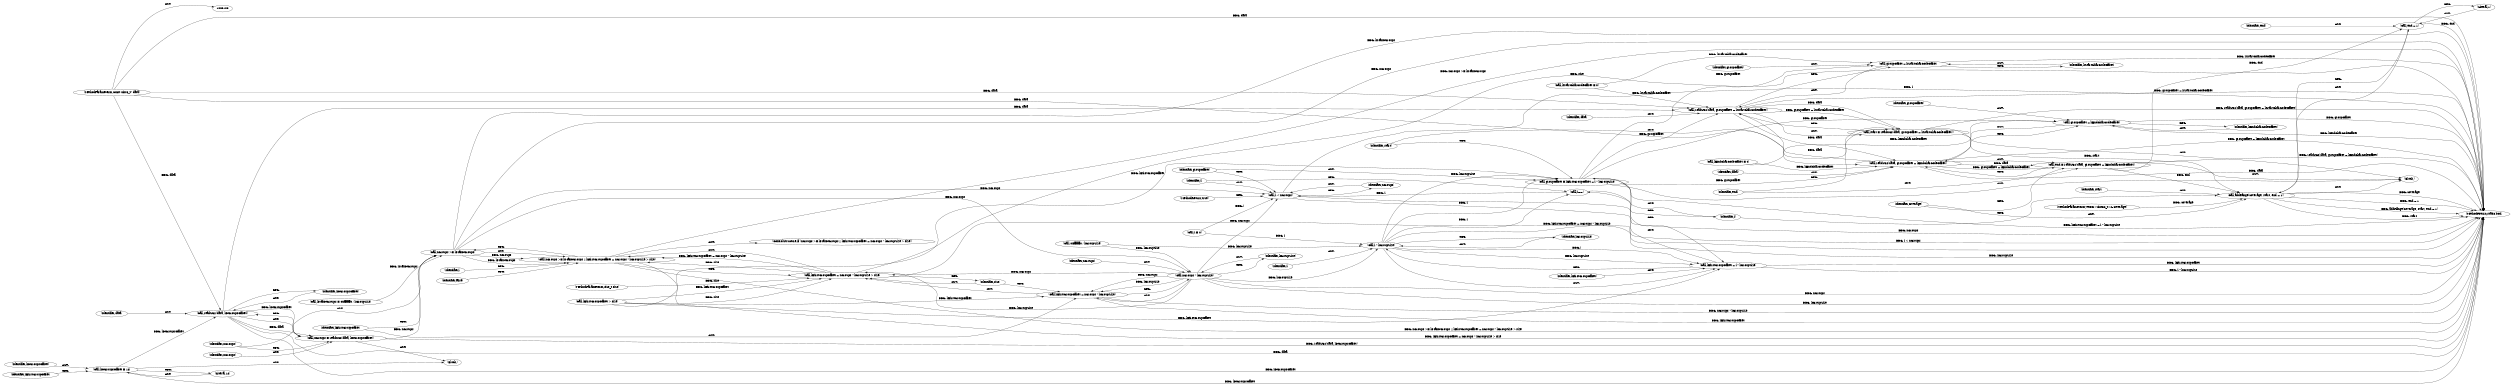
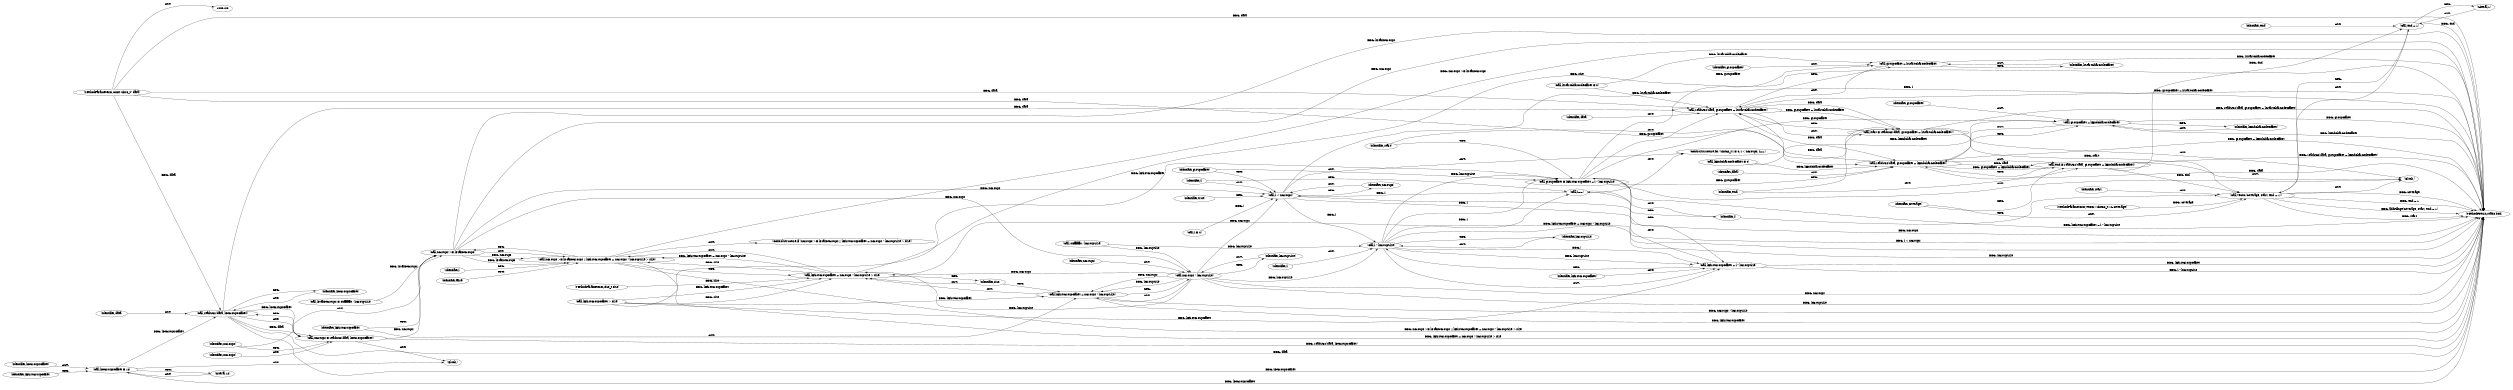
none -> (1728, 152)
(2256, 196) -> (2256, 196)
(1194, 199) -> (1194, 199)
(1283, 239) -> (1327, 224)
